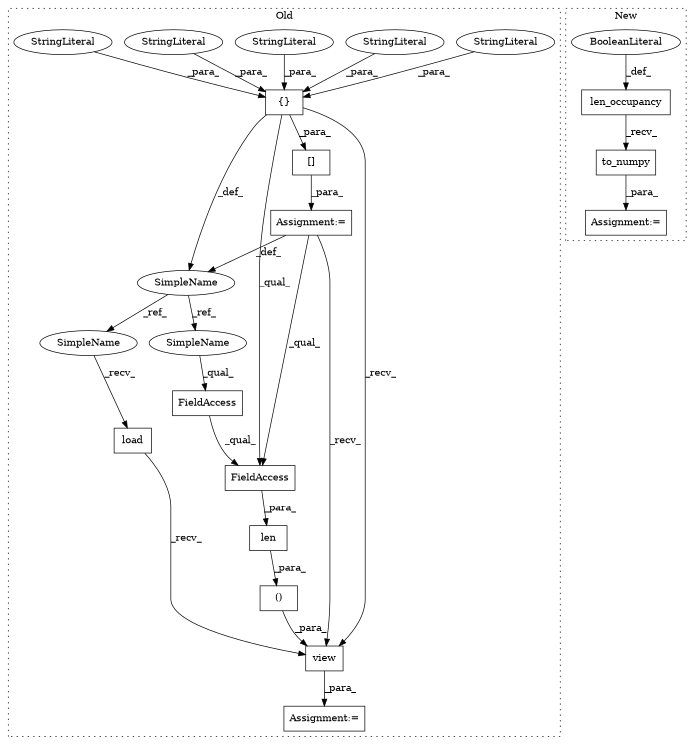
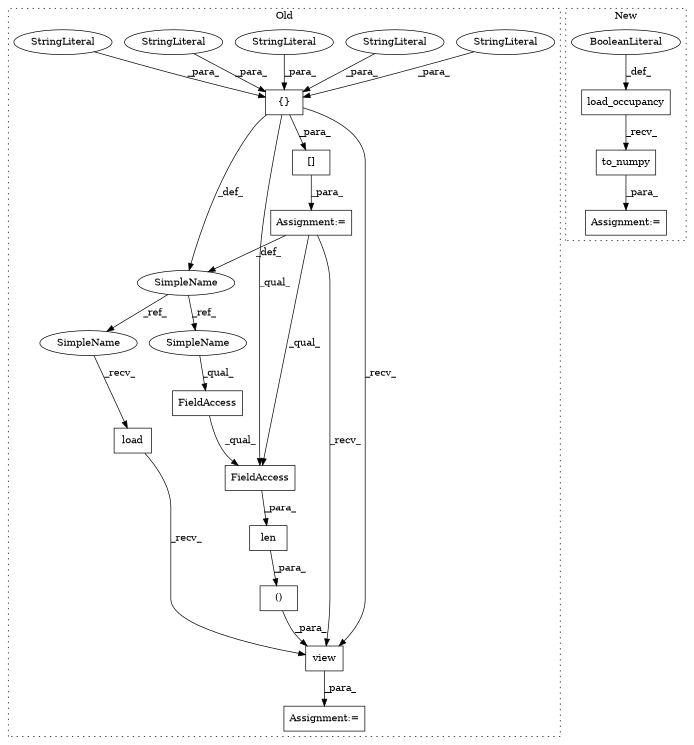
(626, 102) -> (626, 102)
